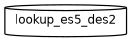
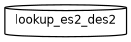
(66, 21) -> (66, 21)
